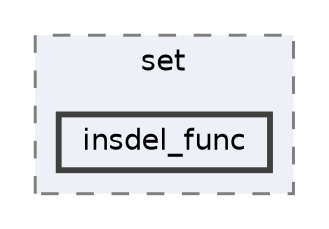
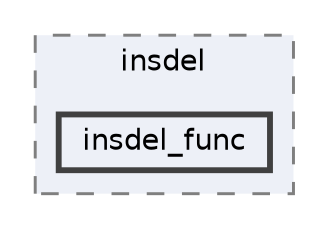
(164, 63) -> (164, 63)
